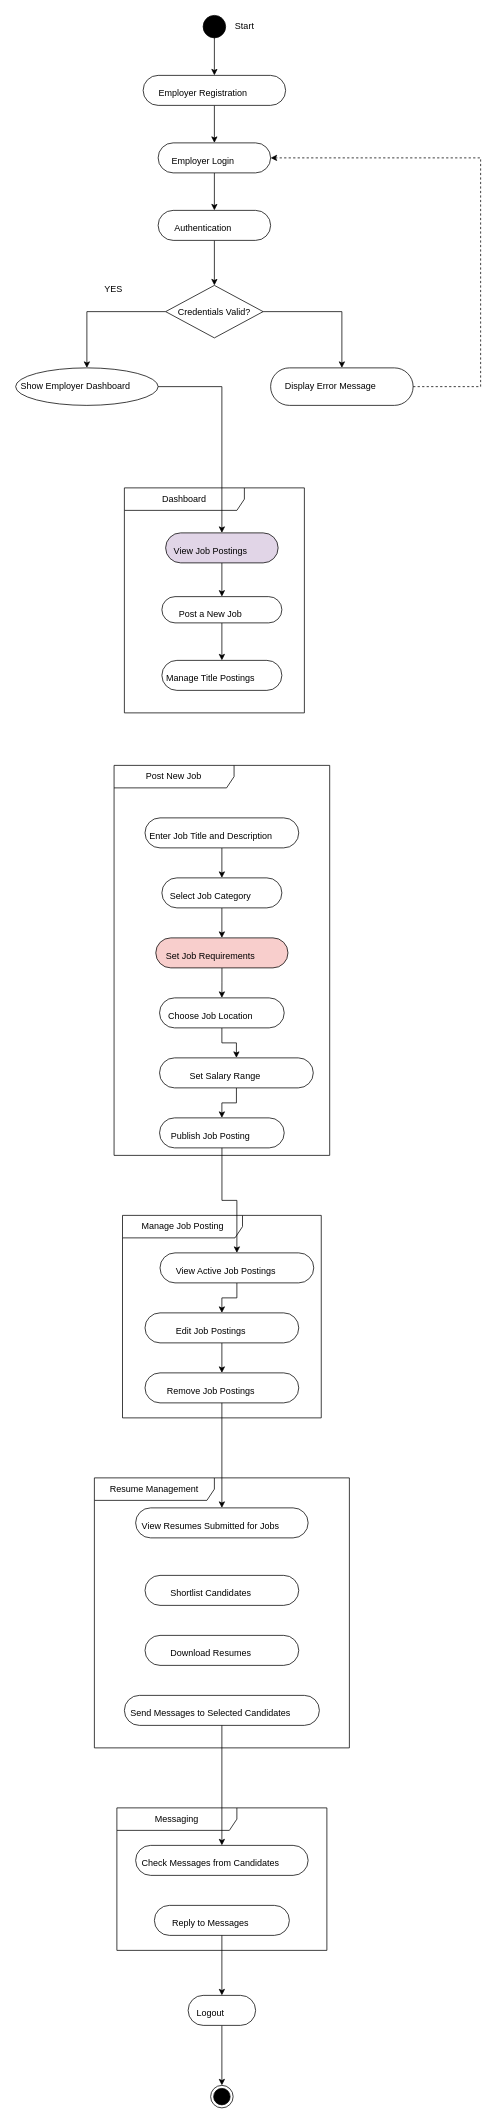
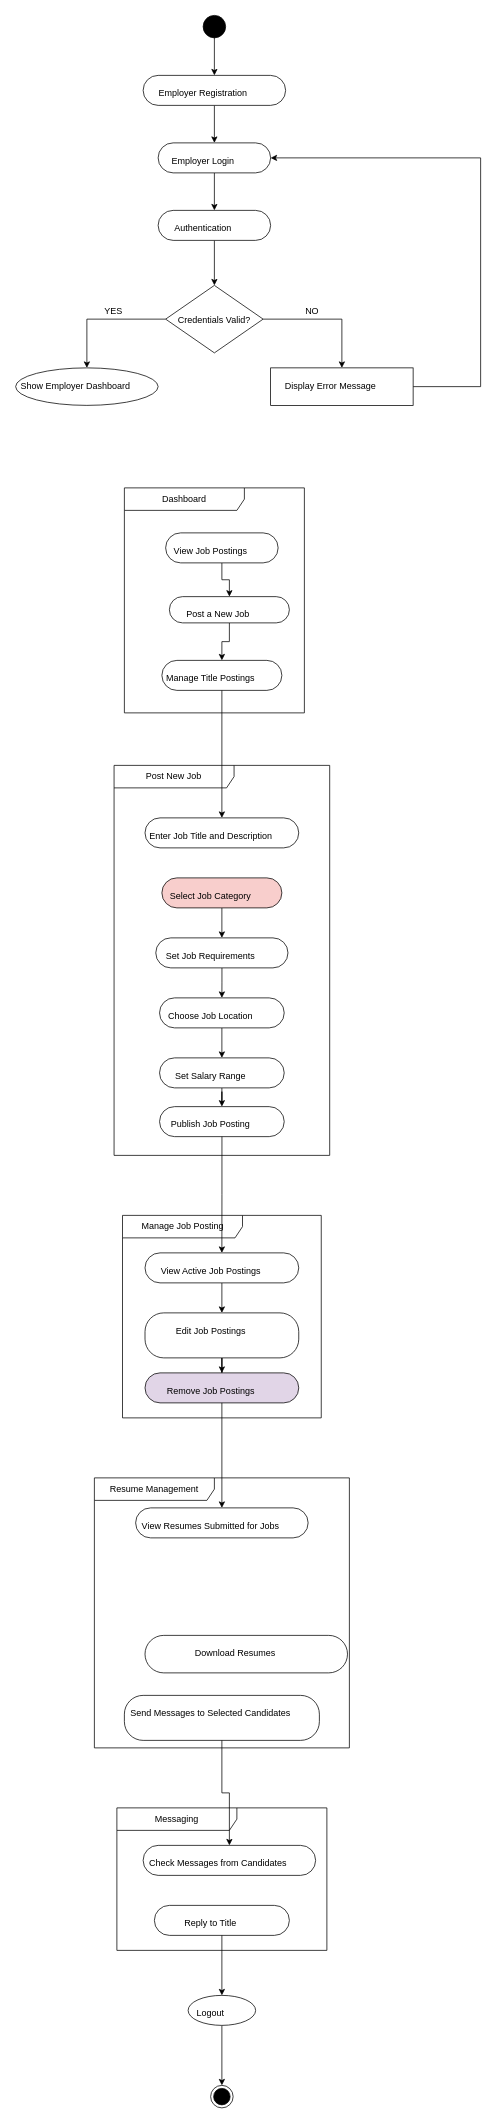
(244, 27) -> none
(480, 204) -> (480, 204)
(113, 289) -> (113, 312)
(214, 312) -> (214, 319)
none -> (312, 312)
(190, 387) -> none
(342, 387) -> (342, 387)
(222, 548) -> (222, 548)
(222, 610) -> (229, 610)
none -> (222, 811)
(222, 871) -> none
(222, 893) -> (222, 893)
(222, 953) -> (222, 953)
(236, 1073) -> (222, 1073)
(222, 1133) -> (222, 1122)
(237, 1268) -> (222, 1268)
(222, 1328) -> (222, 1335)
(222, 1388) -> (222, 1388)
(222, 1590) -> none
(222, 1650) -> (246, 1654)
(222, 1710) -> (222, 1718)
(222, 1860) -> (229, 1860)
(210, 1924) -> (210, 1924)
(222, 2010) -> (222, 2010)
